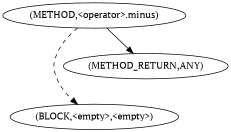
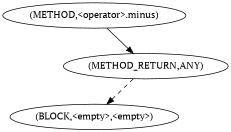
(54, 63) -> (123, 89)
